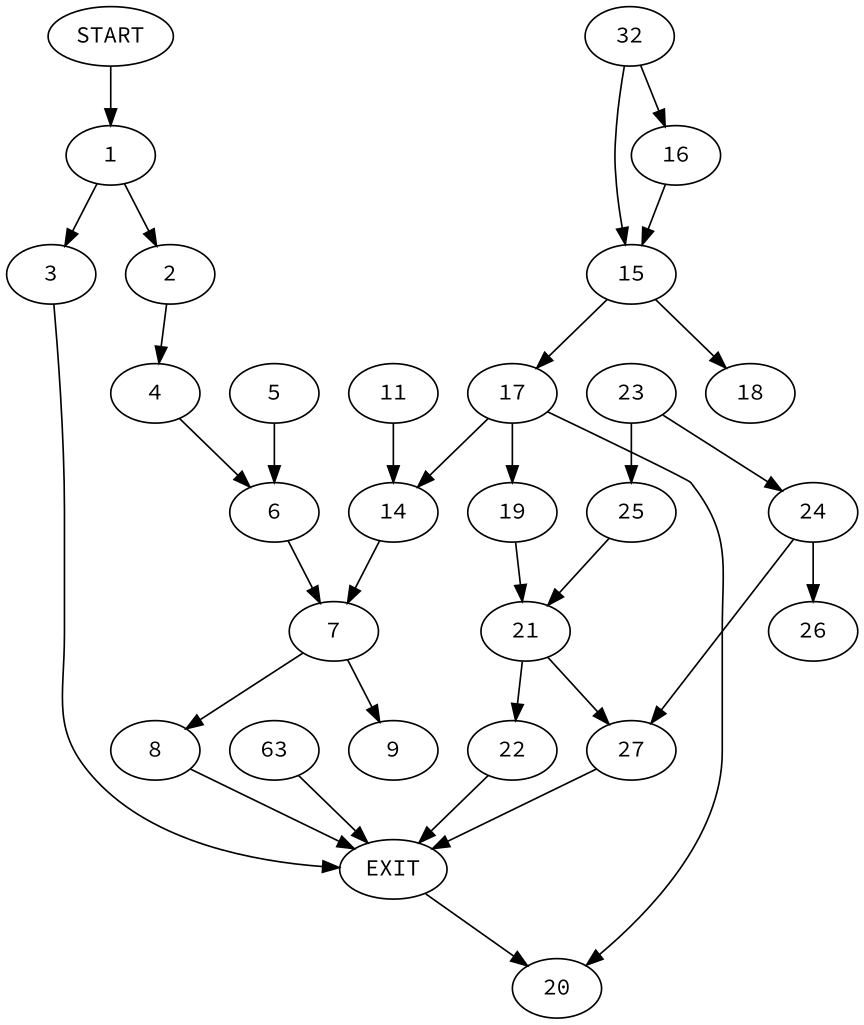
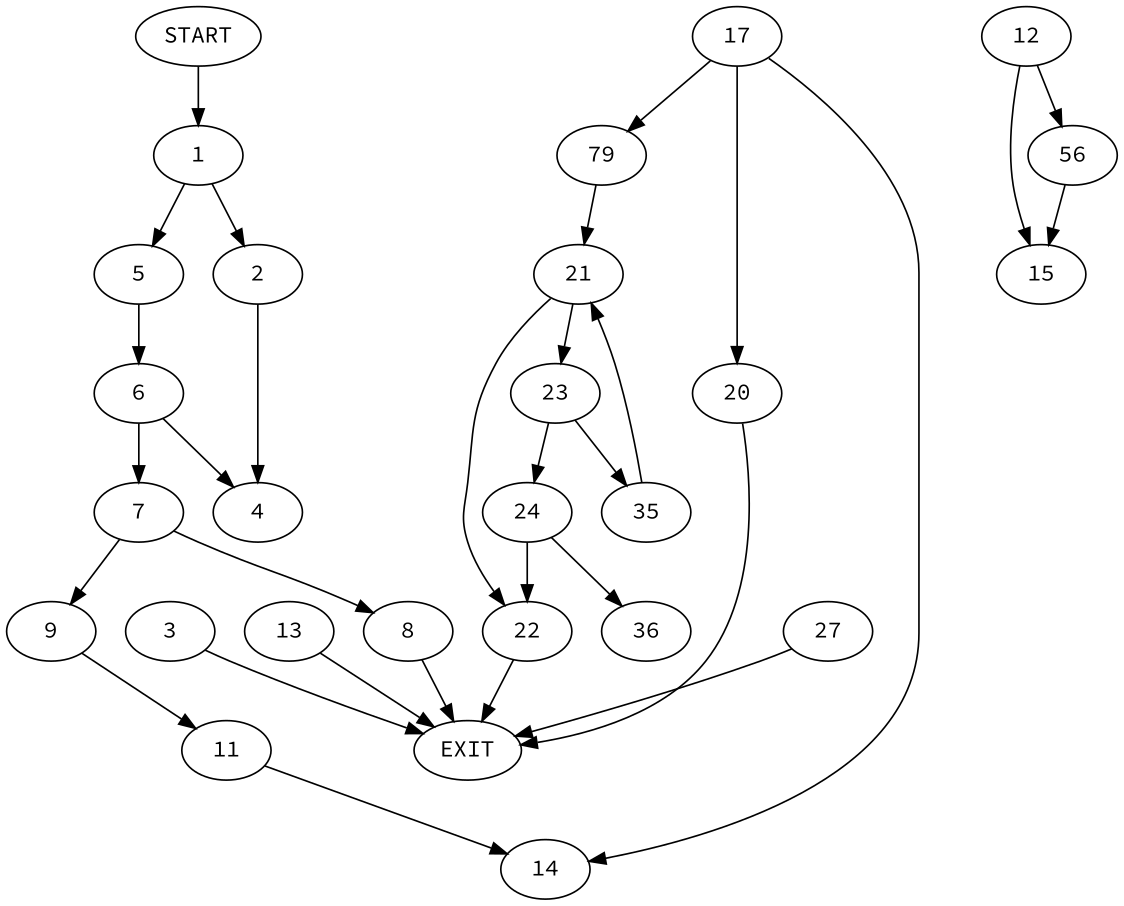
(630, 36) -> (1026, 36)
(676, 155) -> (1073, 155)
(85, 207) -> (172, 207)
(578, 328) -> none
(750, 393) -> none
(209, 447) -> (192, 447)
(512, 512) -> (602, 155)
(631, 512) -> (646, 512)
(367, 564) -> none
(734, 616) -> (527, 564)
(813, 631) -> (646, 631)
(573, 685) -> (569, 325)
none -> (132, 686)
(274, 750) -> (289, 631)
(470, 925) -> (721, 637)
